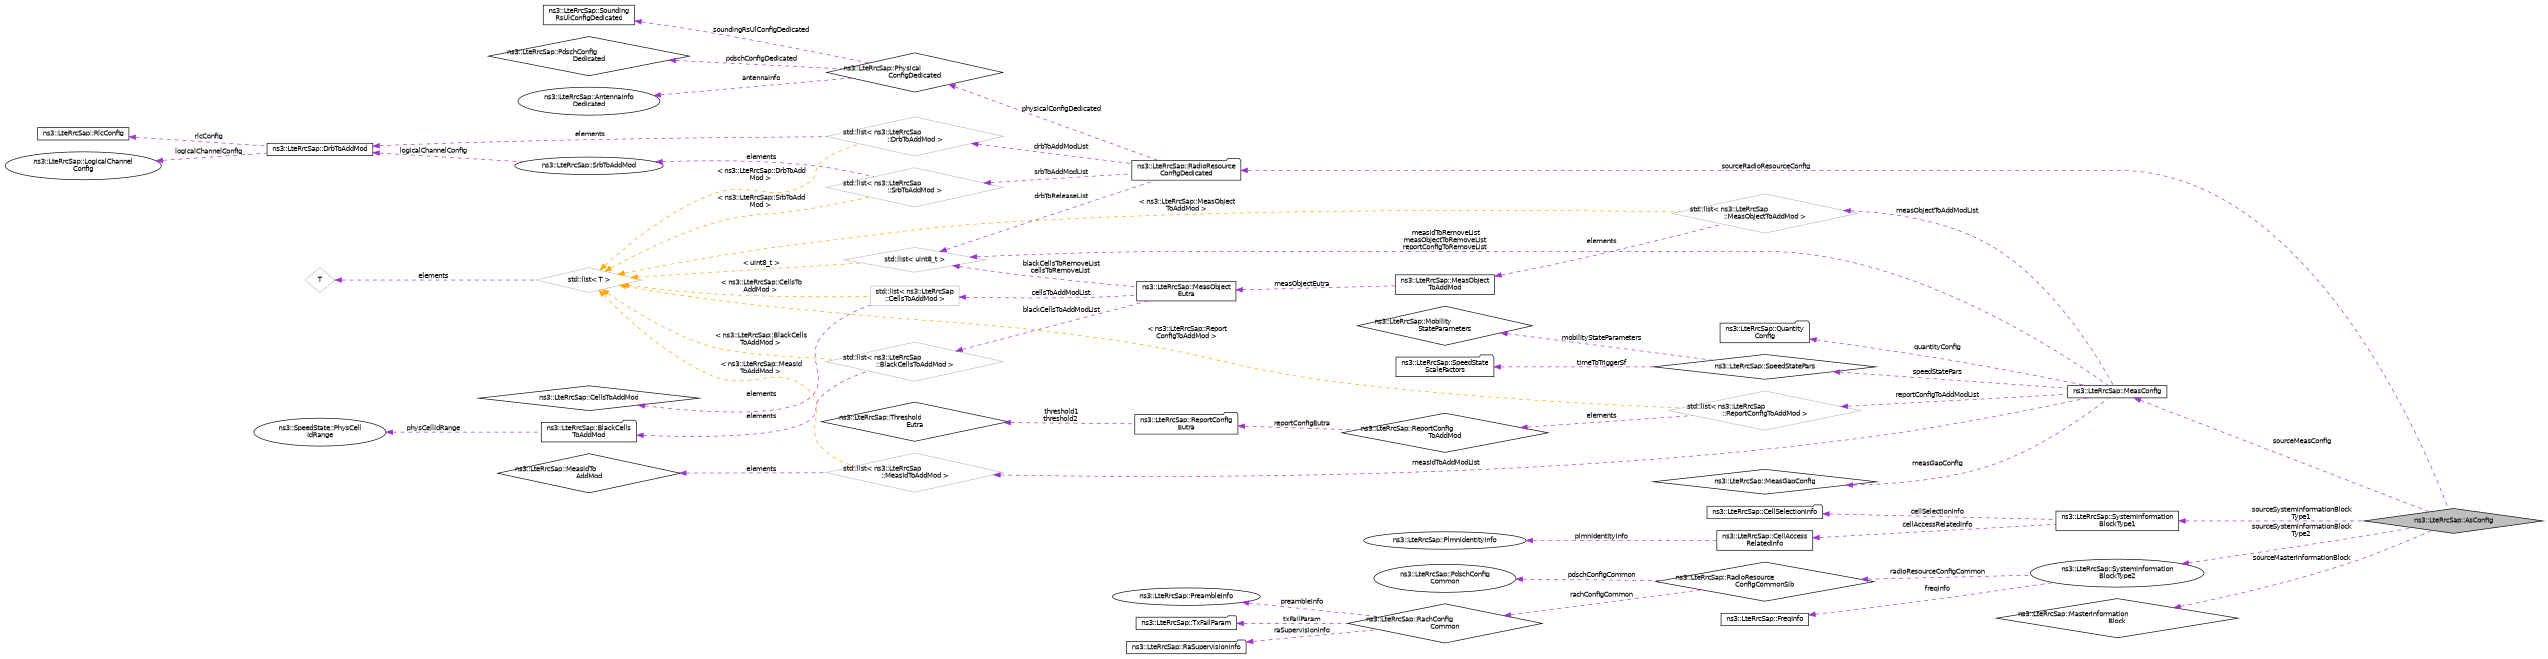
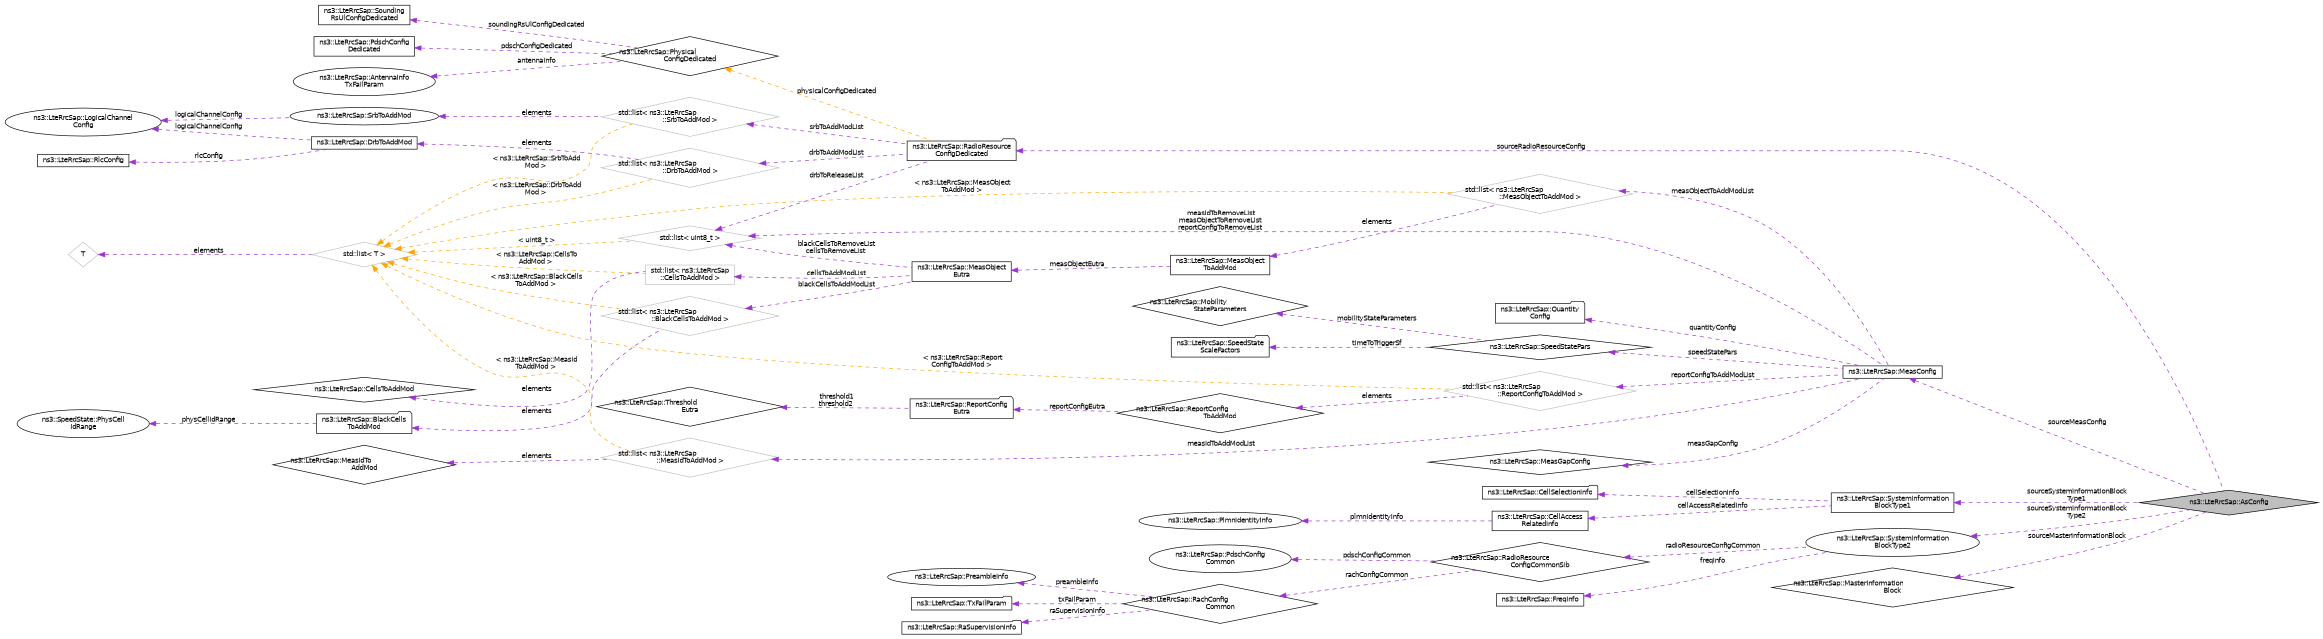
(589, 56) -> (364, 46)
(589, 101) -> (364, 82)
(1057, 124) -> (832, 106)
(451, 157) -> (229, 119)
